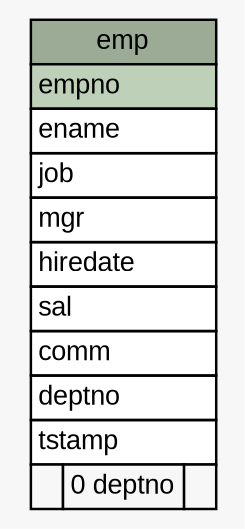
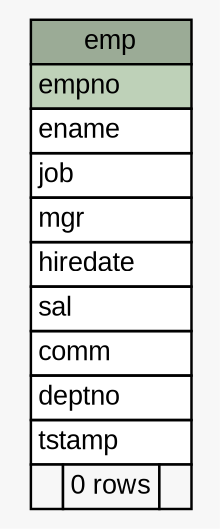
(124, 486) -> (111, 486)
